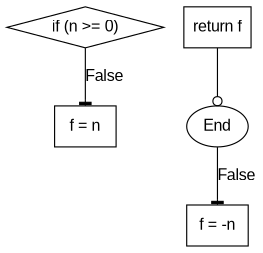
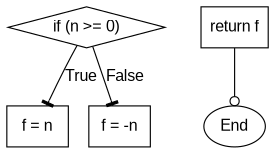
(105, 77) -> (81, 77)
(217, 173) -> (102, 74)
